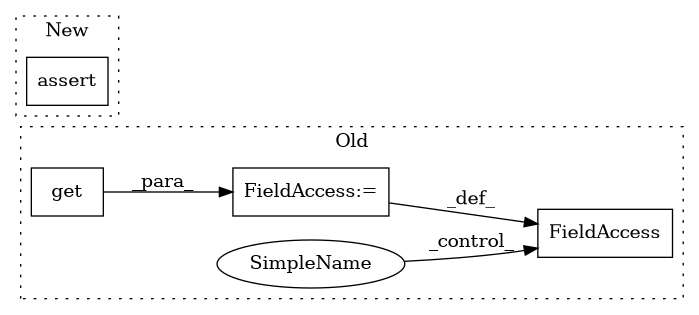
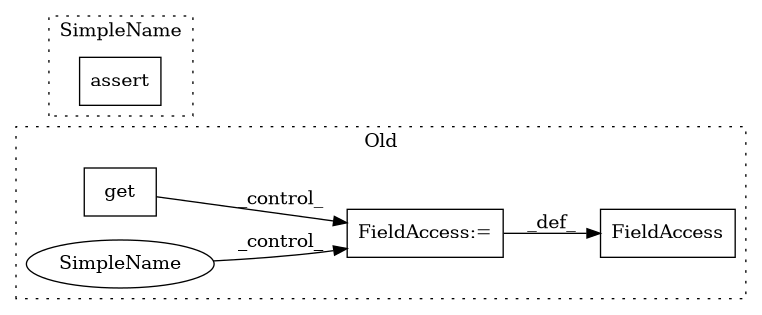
(67, 31) -> (121, 31)
(163, 182) -> (281, 199)
(464, 257) -> (273, 257)
